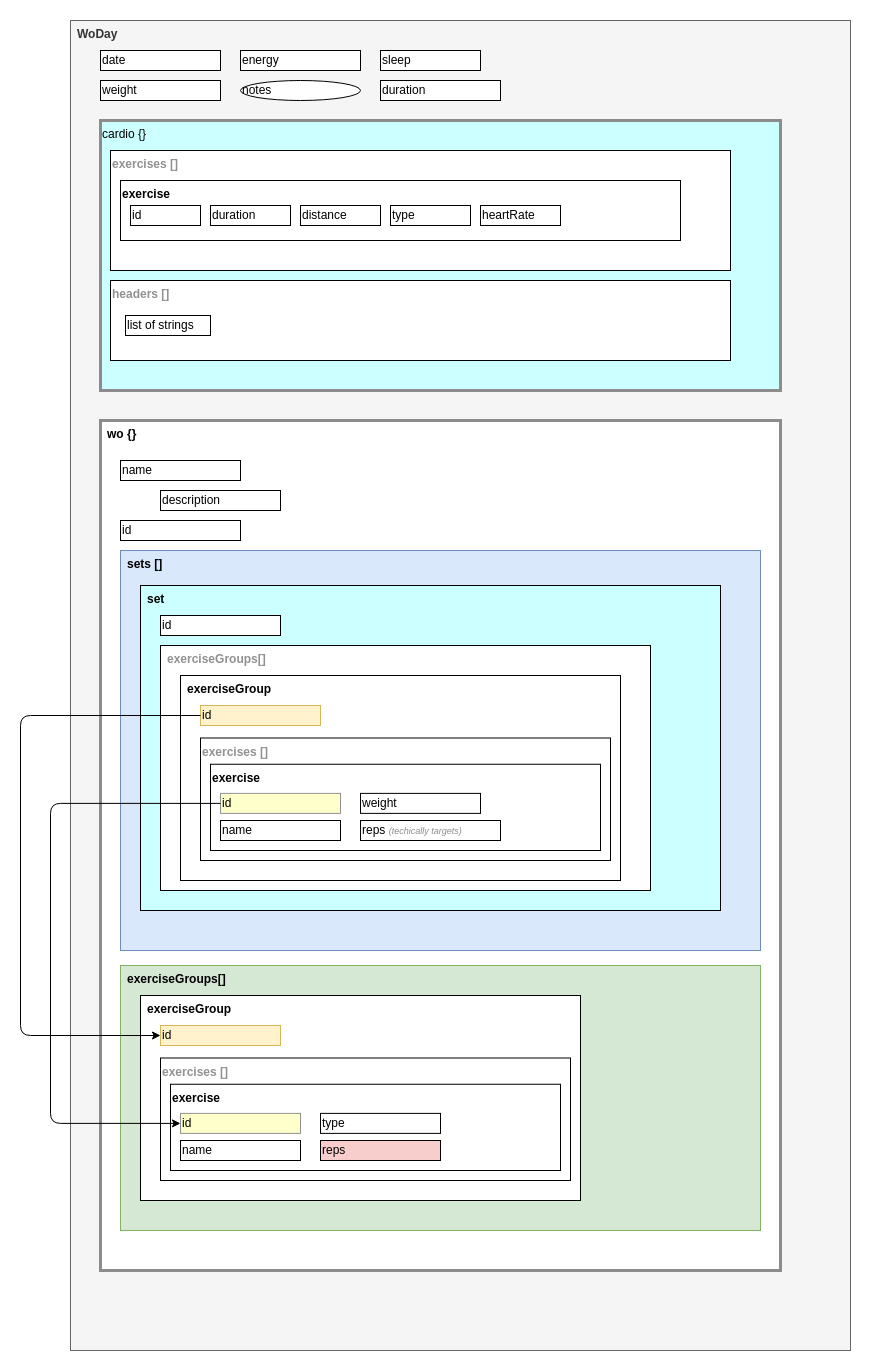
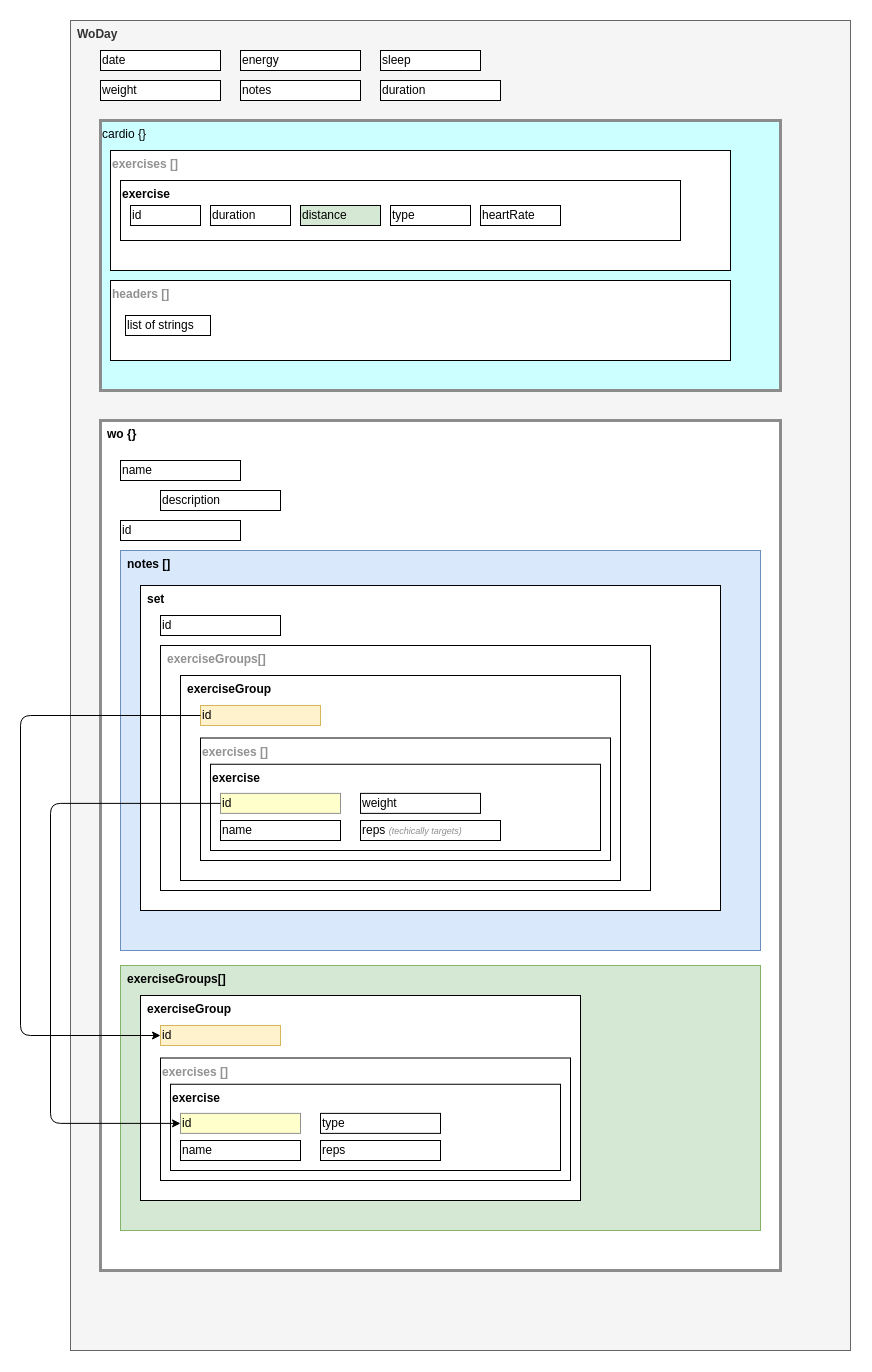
(301, 91) -> (301, 91)
(341, 216) -> (341, 216)
(149, 565) -> (153, 565)
(158, 600) -> (158, 600)
(381, 1151) -> (381, 1151)
